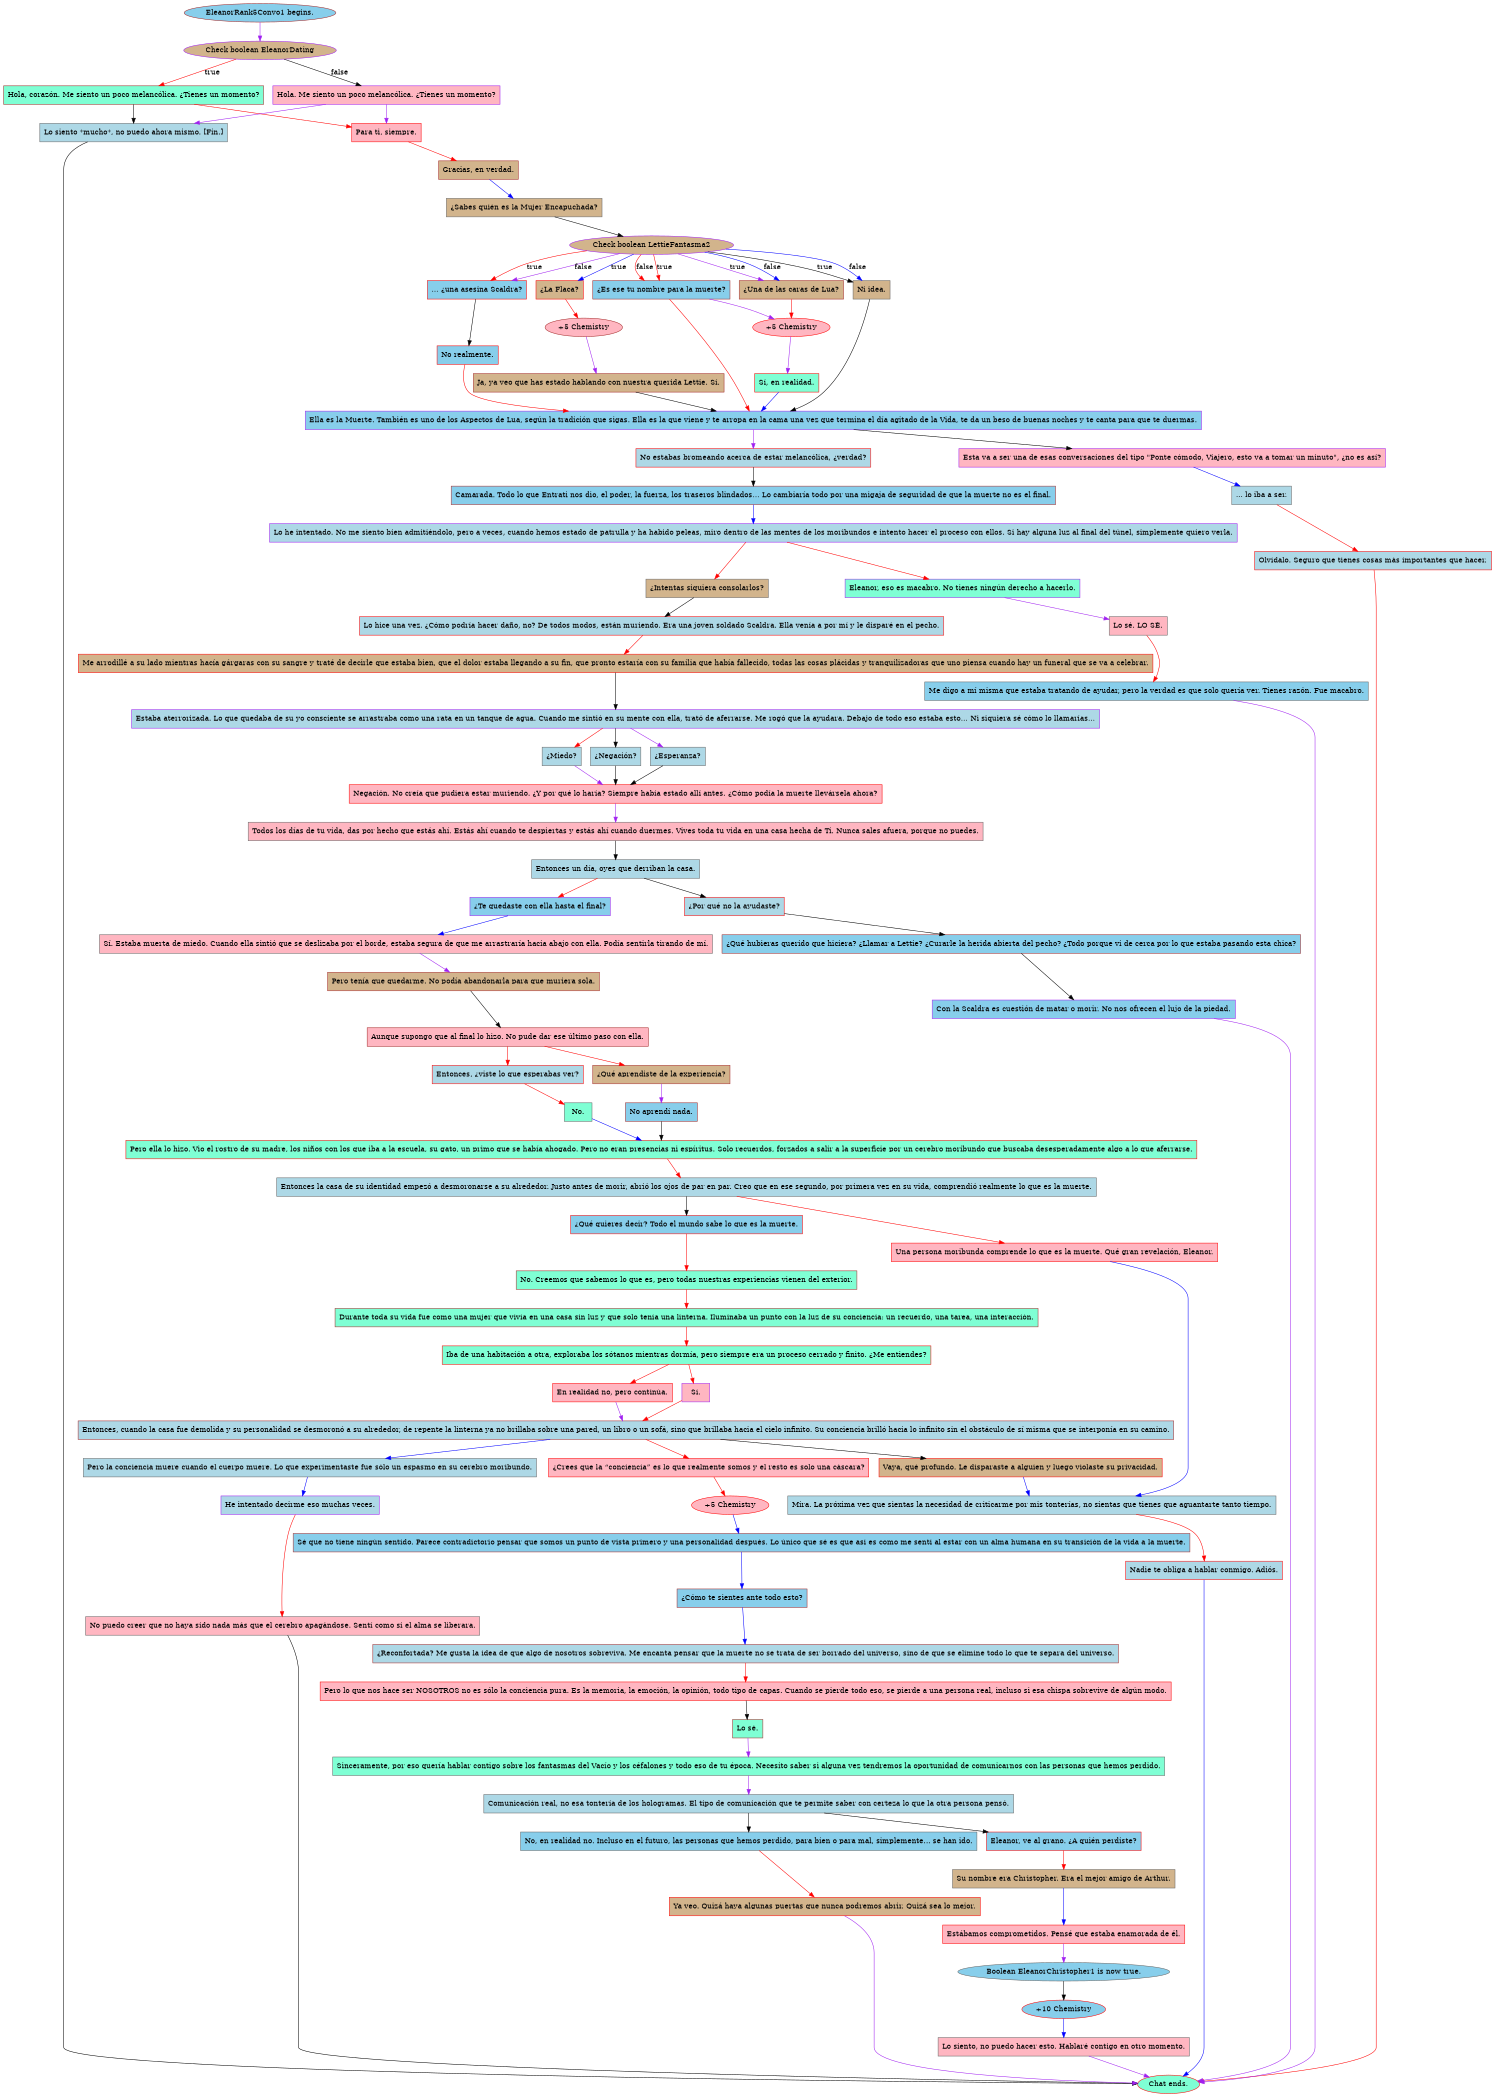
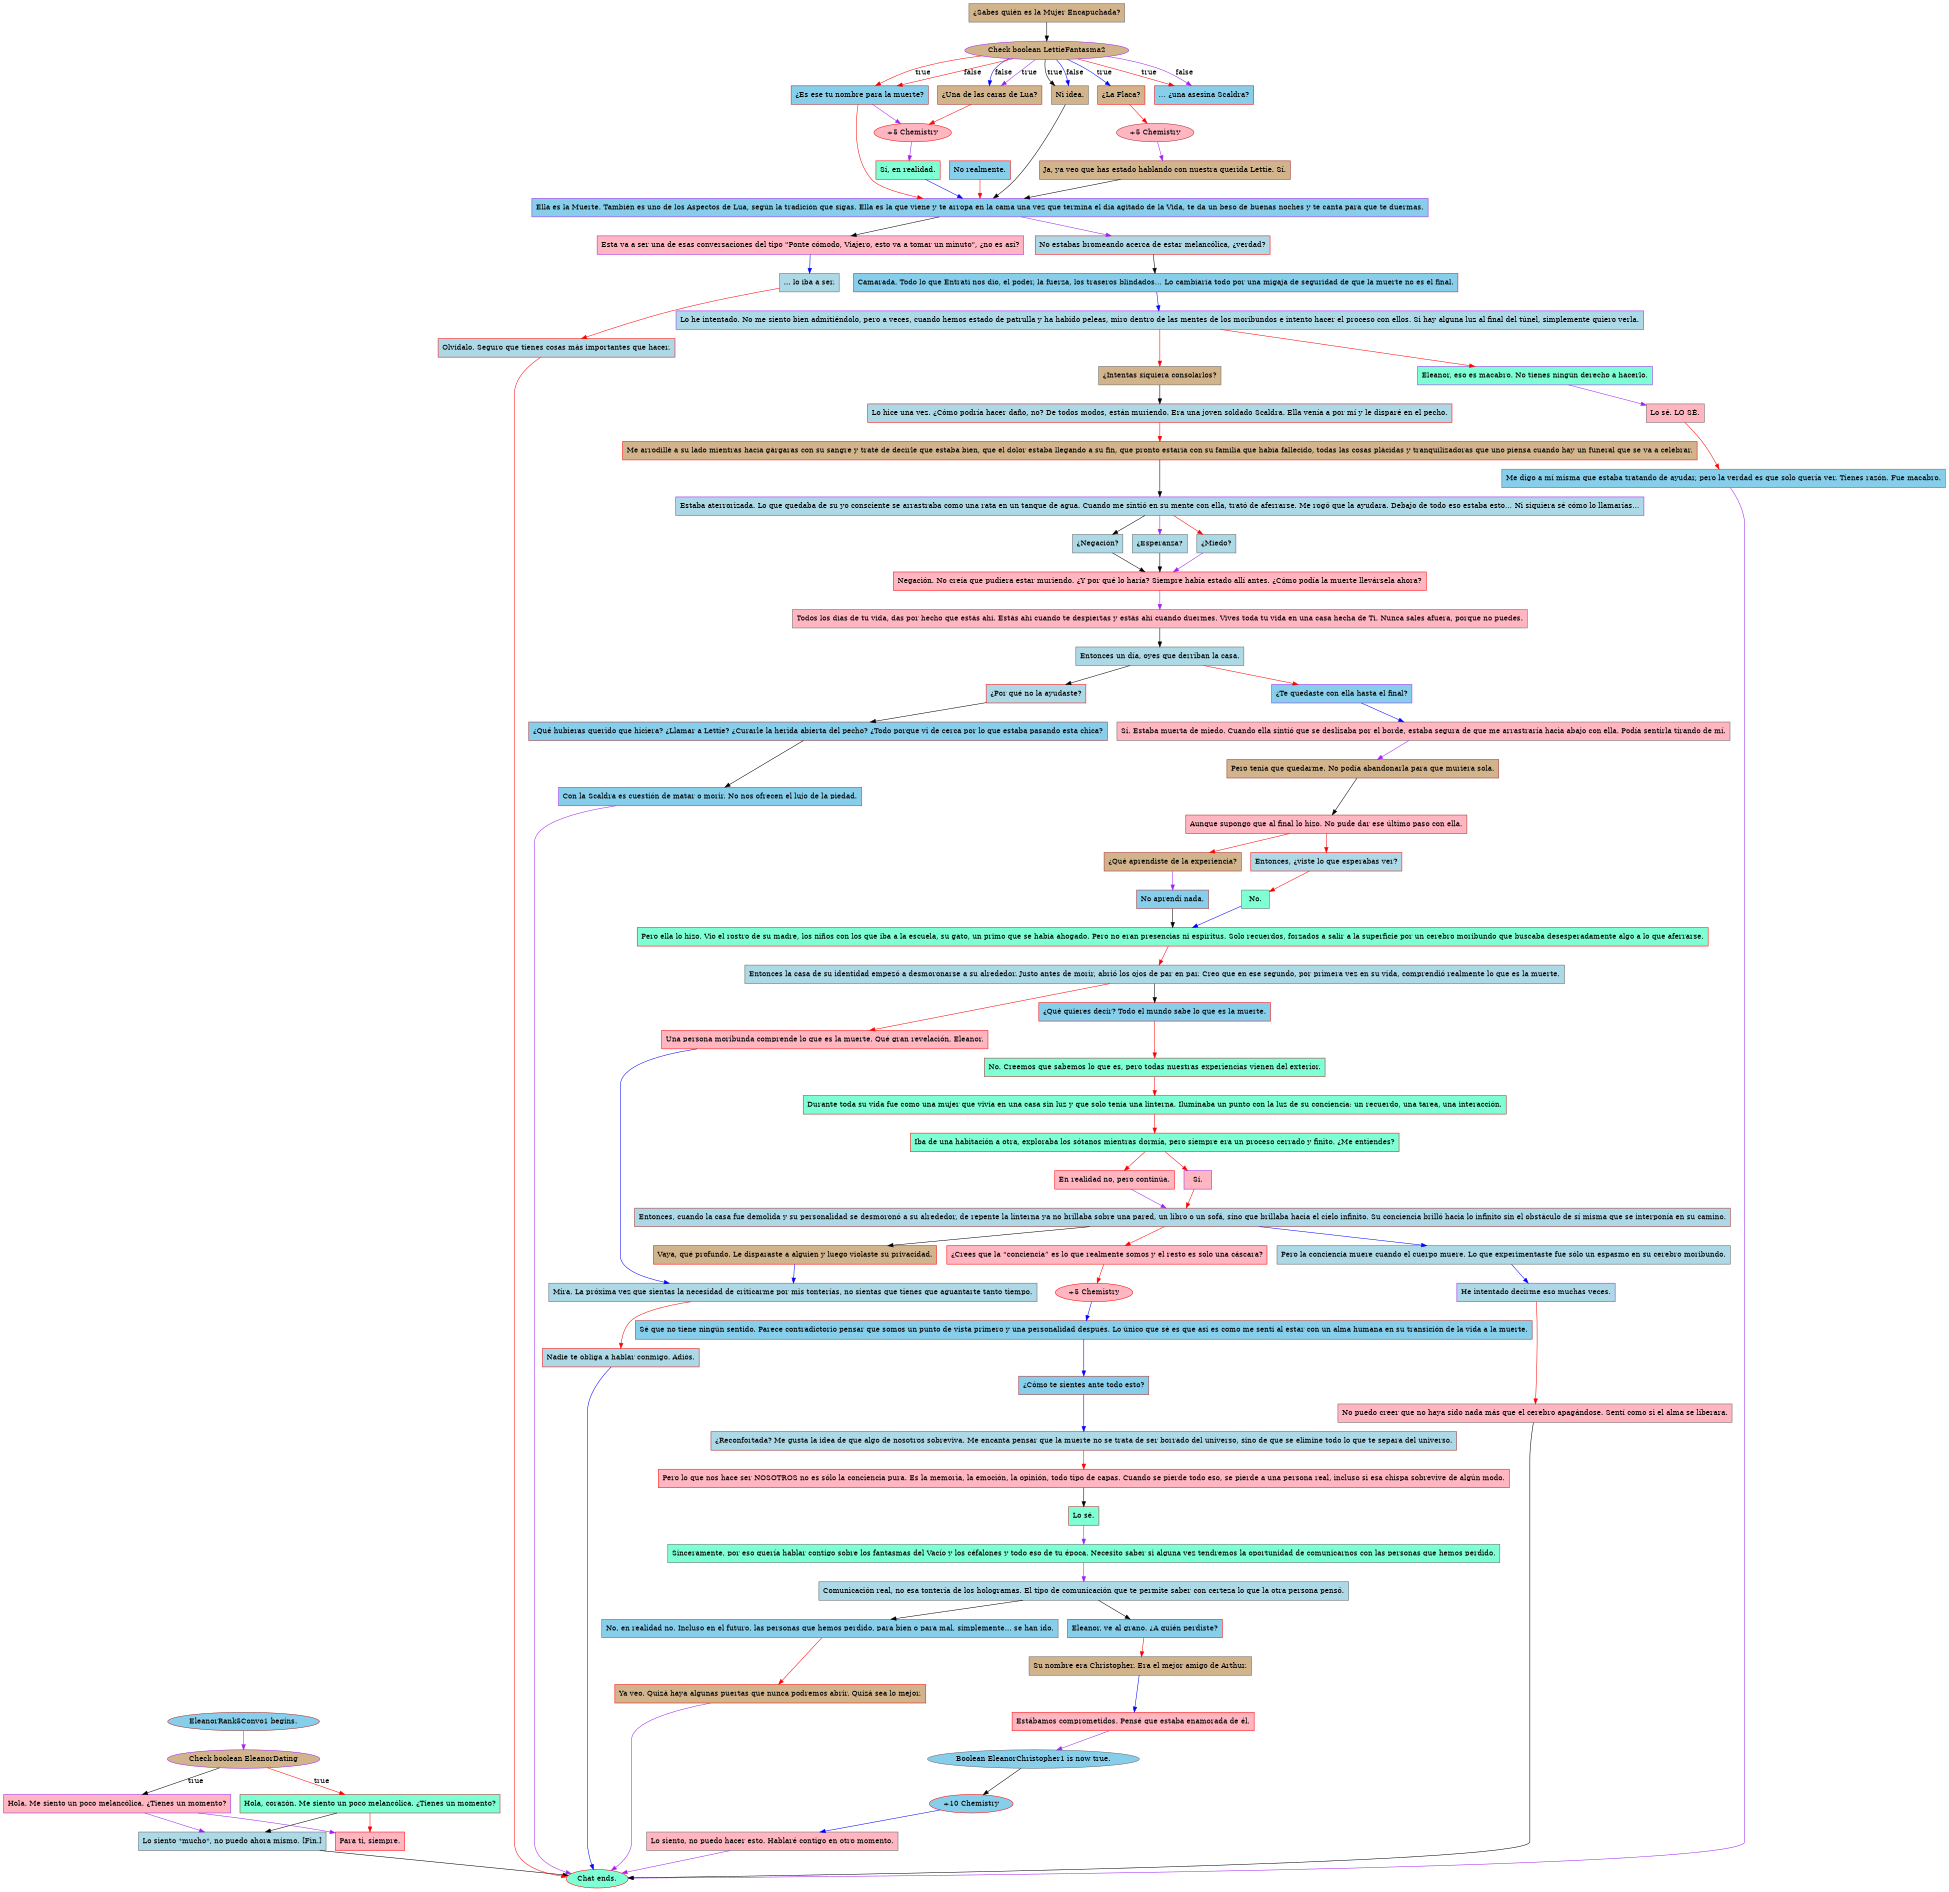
(340, 73) -> (196, 1781)
(478, 170) -> none
(473, 320) -> none
